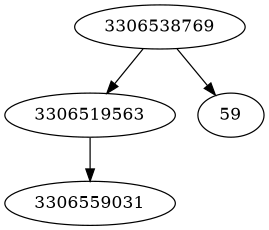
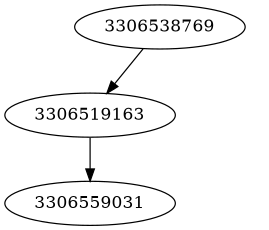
(90, 115) -> (90, 115)
(231, 115) -> none
